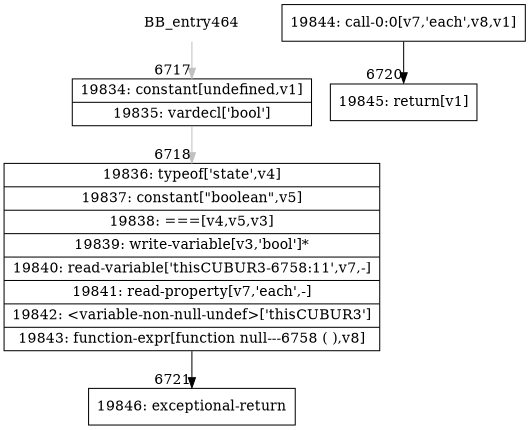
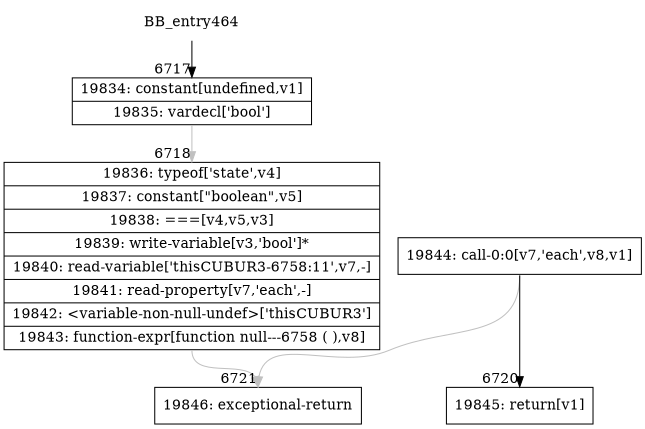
(192, 55) -> (192, 54)
none -> (400, 347)
(192, 364) -> (220, 368)
